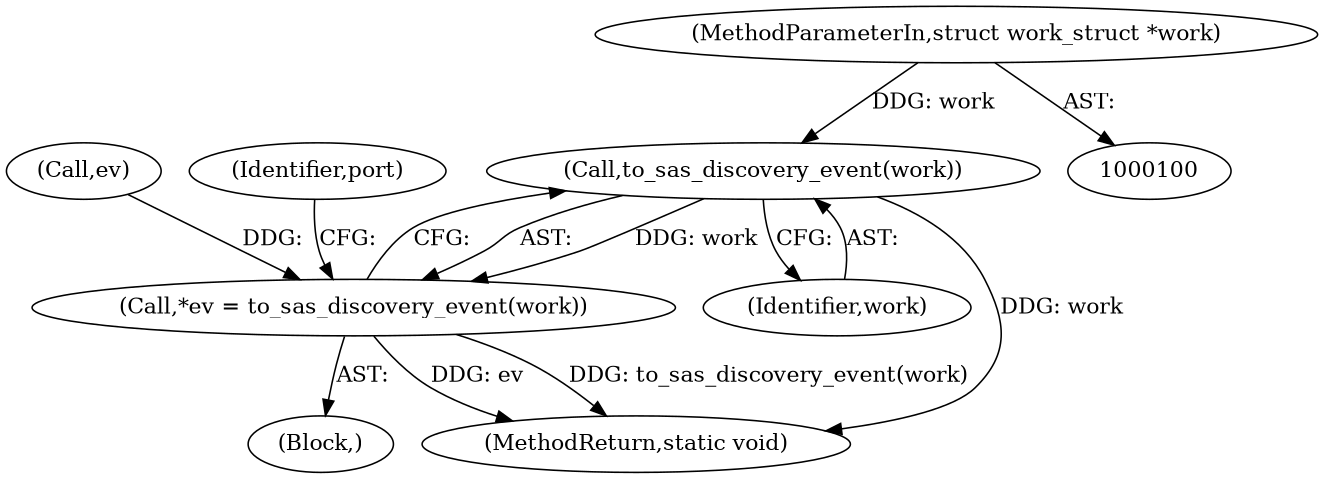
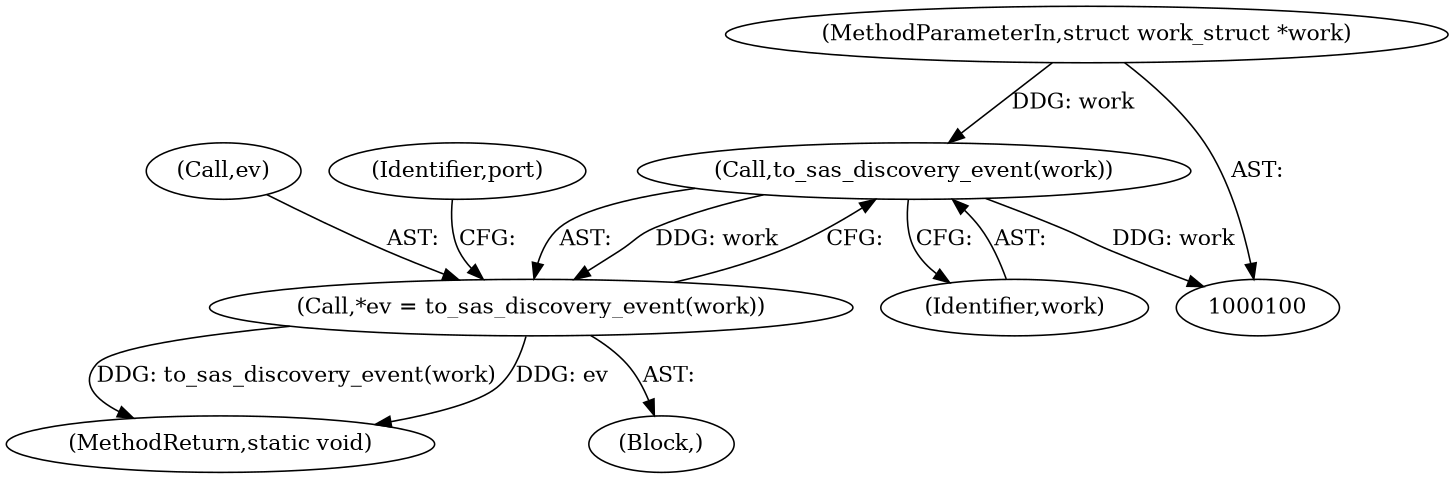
(276, 239) -> (417, 239)
(1001, 337) -> (1087, 240)
